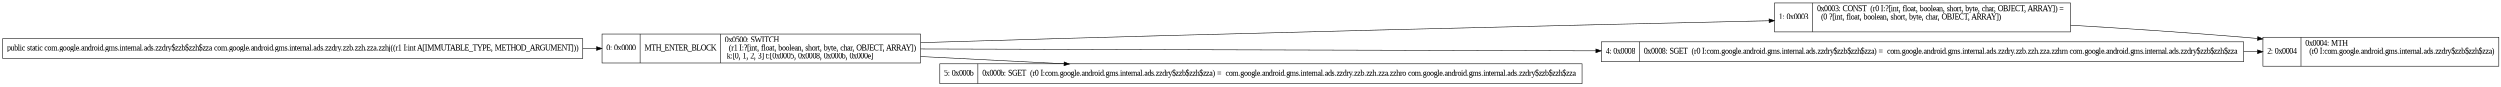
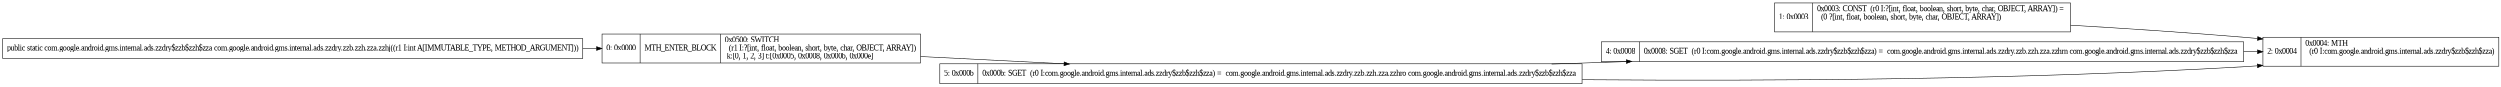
(1345, 31) -> none
(1258, 50) -> (1589, 63)
none -> (1920, 78)
